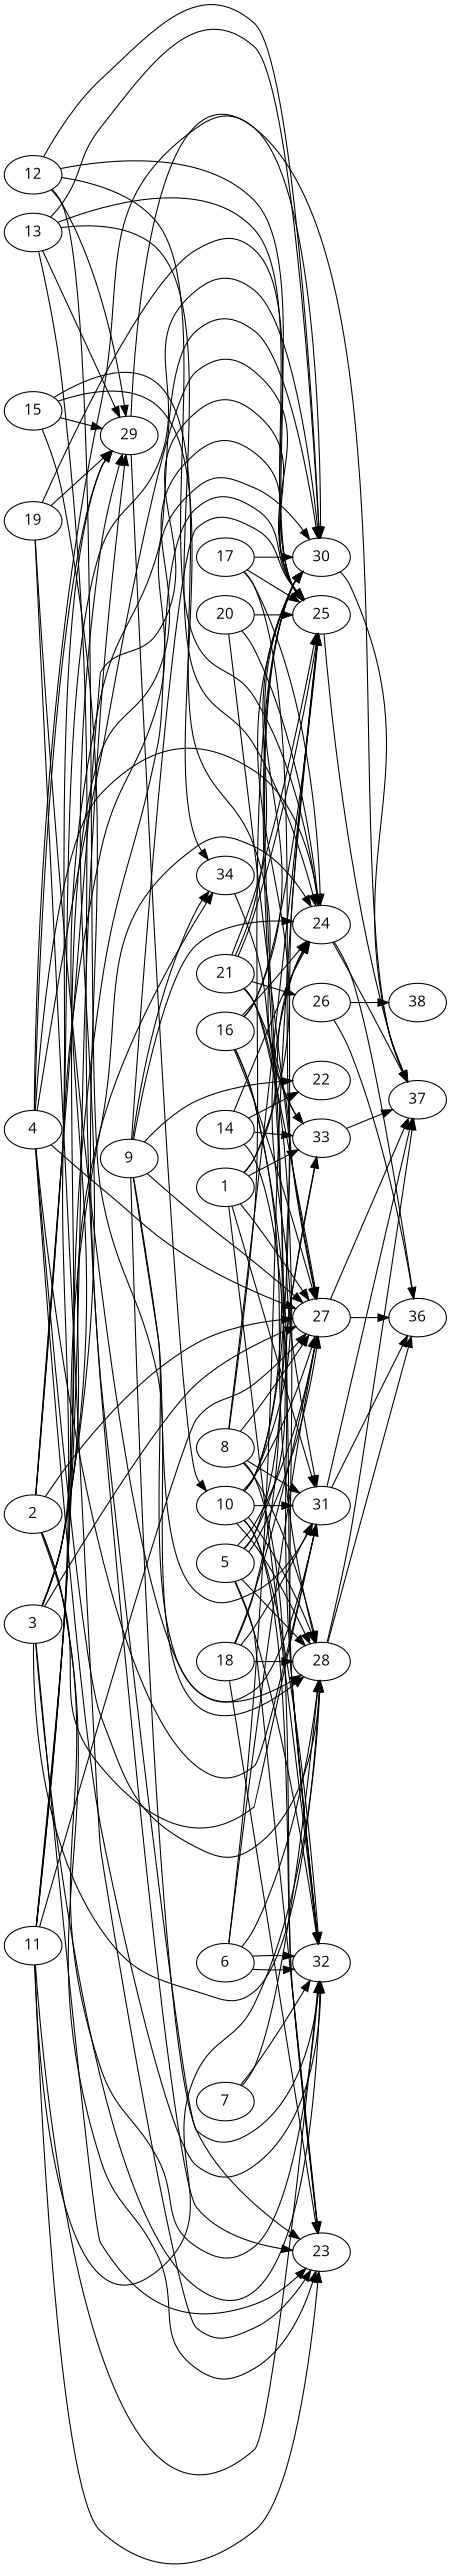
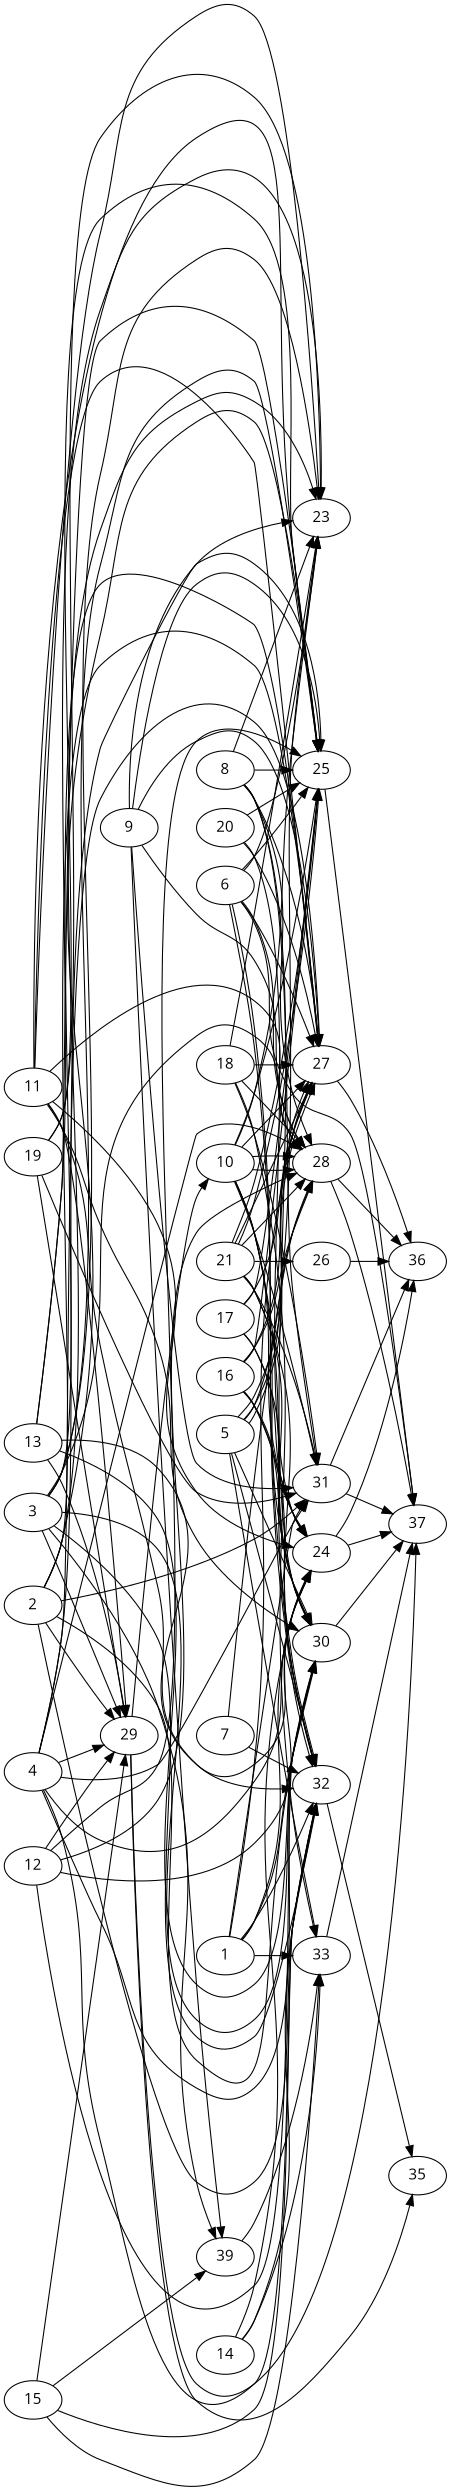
none -> (292, 713)
(225, 875) -> (225, 2257)
(175, 981) -> none
(418, 1002) -> none
(321, 1080) -> none
(367, 1214) -> (363, 1178)
none -> (270, 1216)
none -> (418, 2176)
